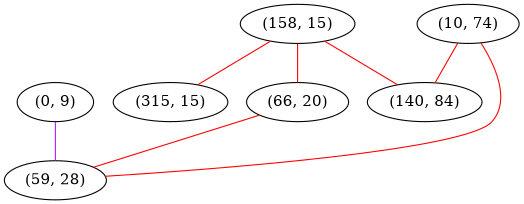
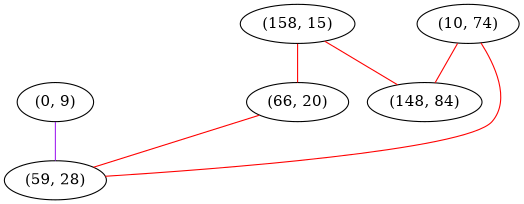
(171, 102) -> none
(425, 102) -> (425, 102)
